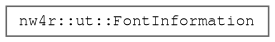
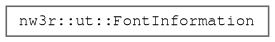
(137, 21) -> (137, 21)
